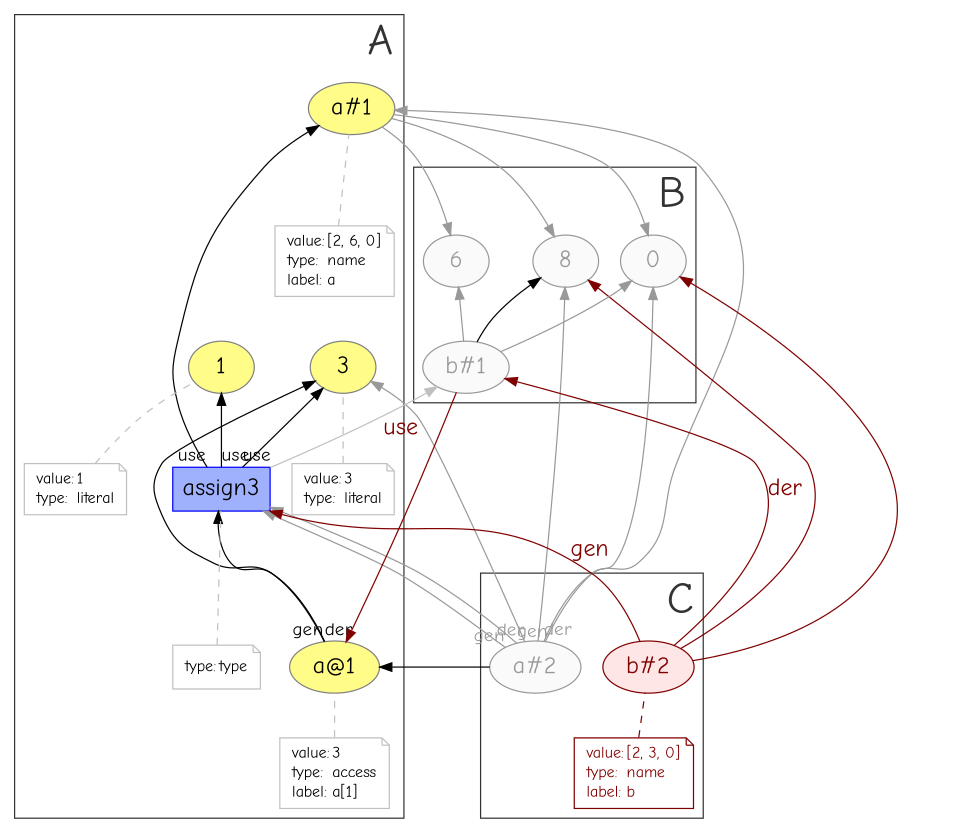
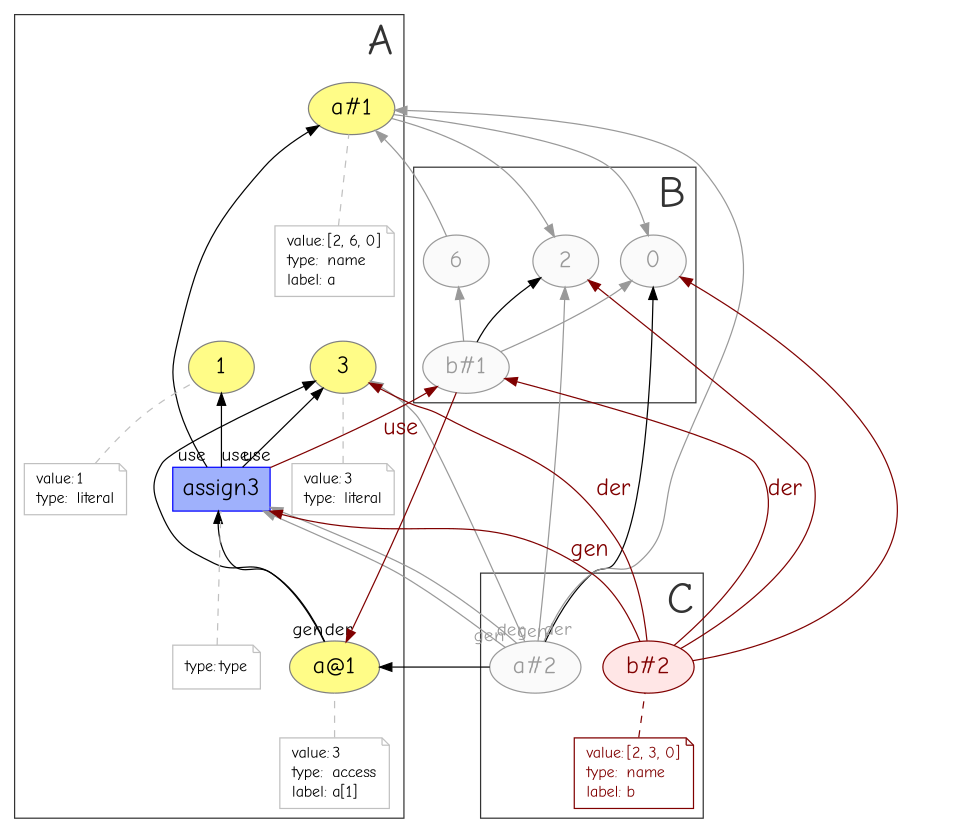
(428, 177) -> (422, 187)
(566, 261) -> (566, 261)
(353, 430) -> (353, 430)
none -> (564, 481)
(638, 487) -> (638, 487)
